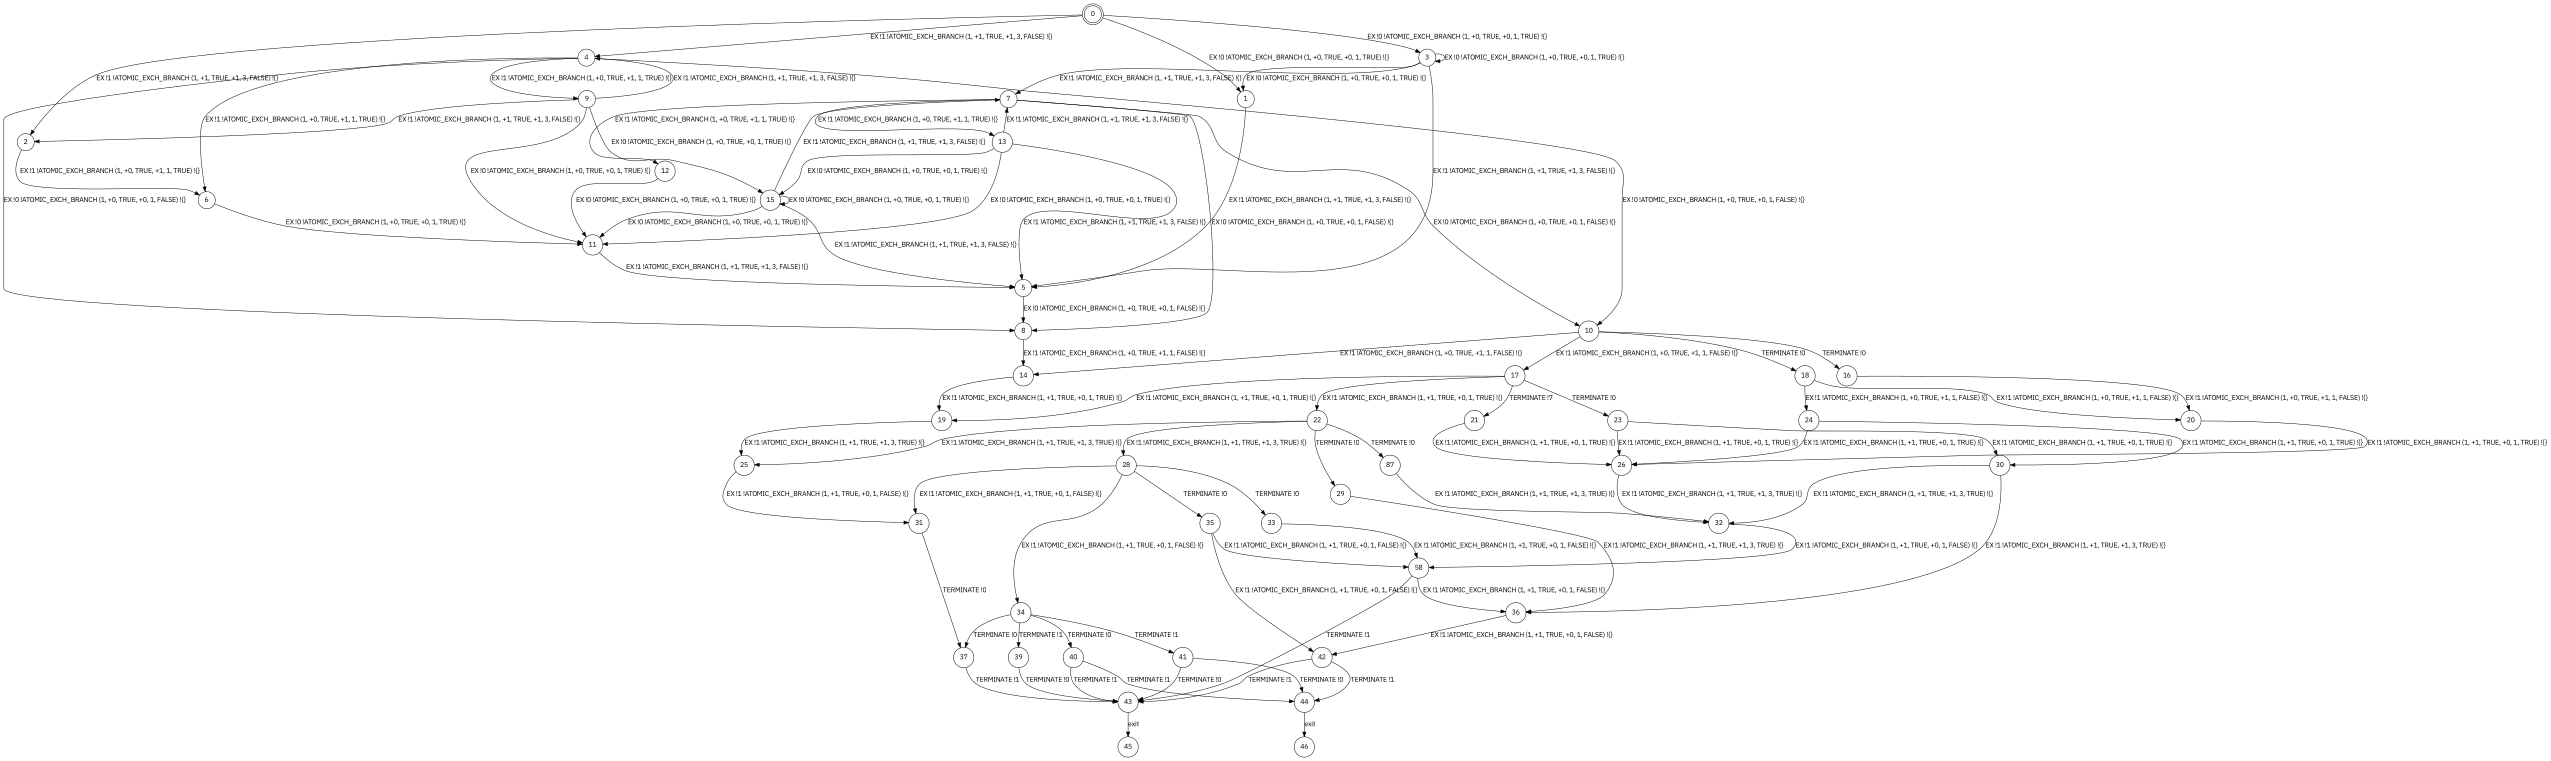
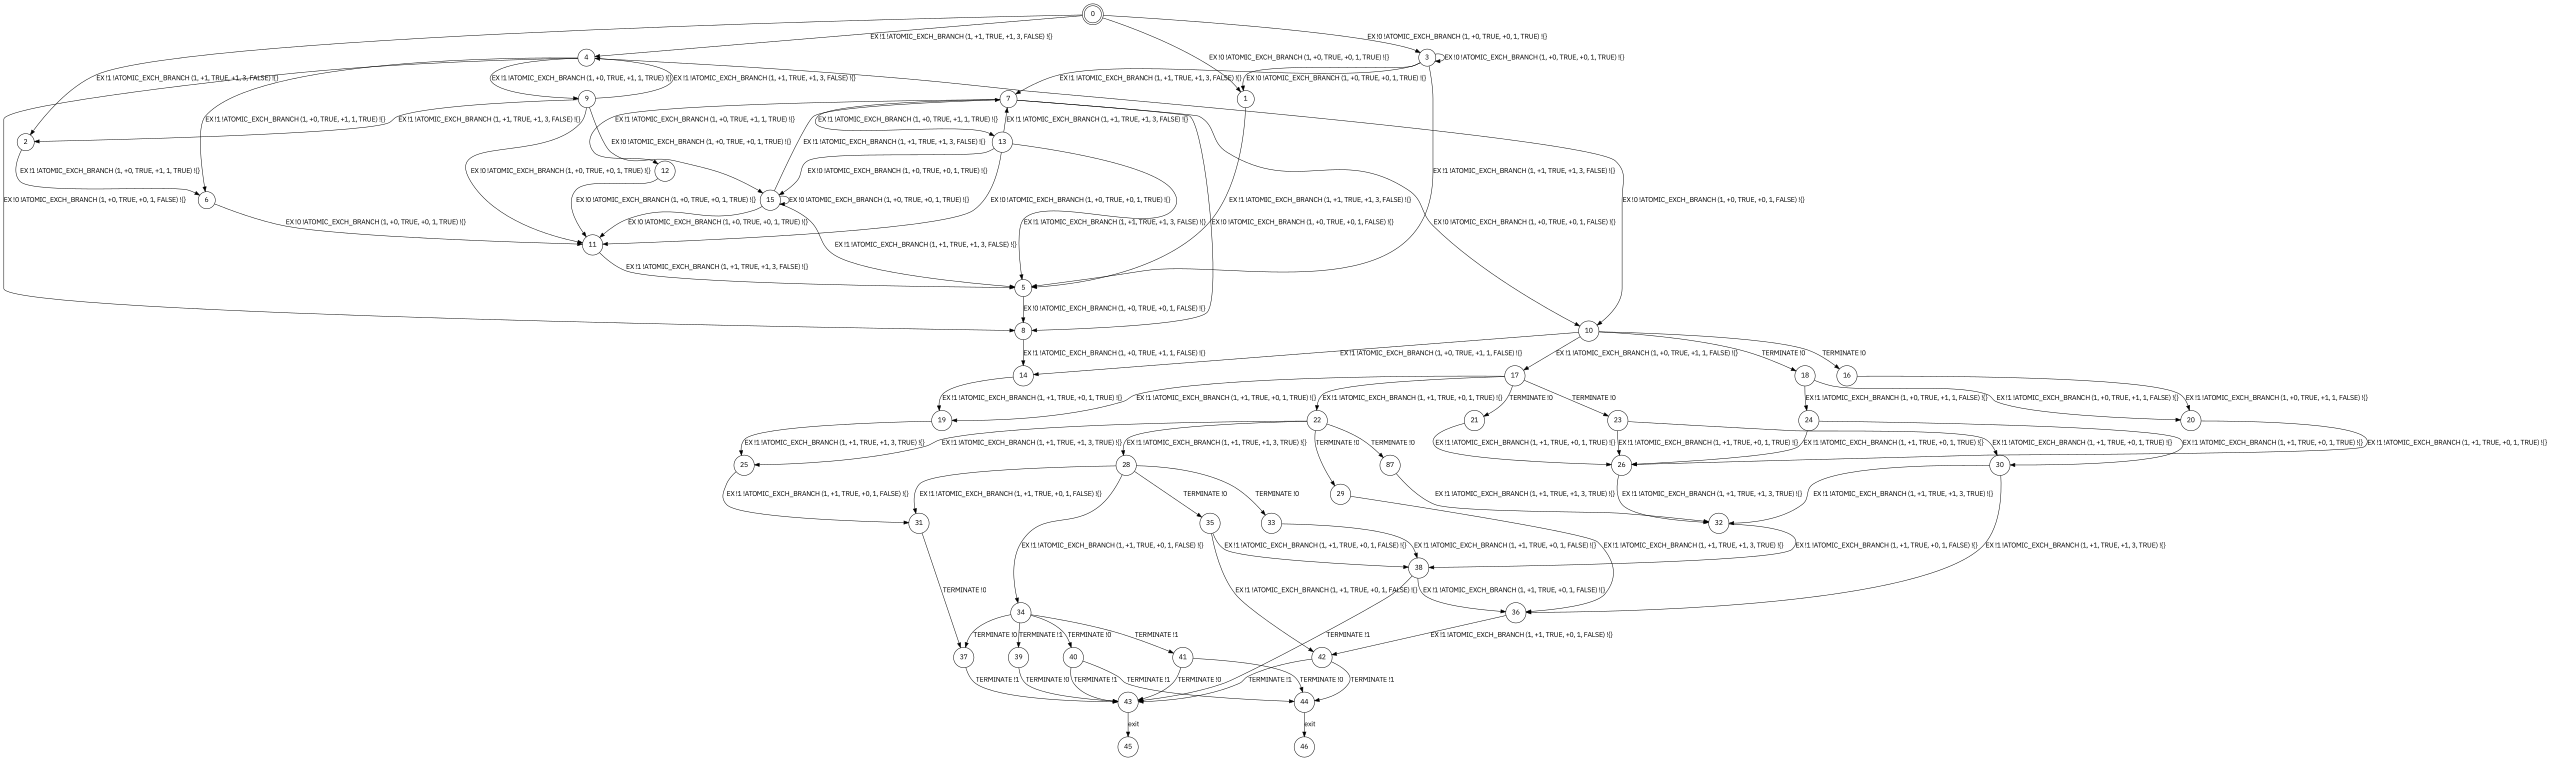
(1531, 398) -> (1531, 398)
(1419, 568) -> (1419, 568)
